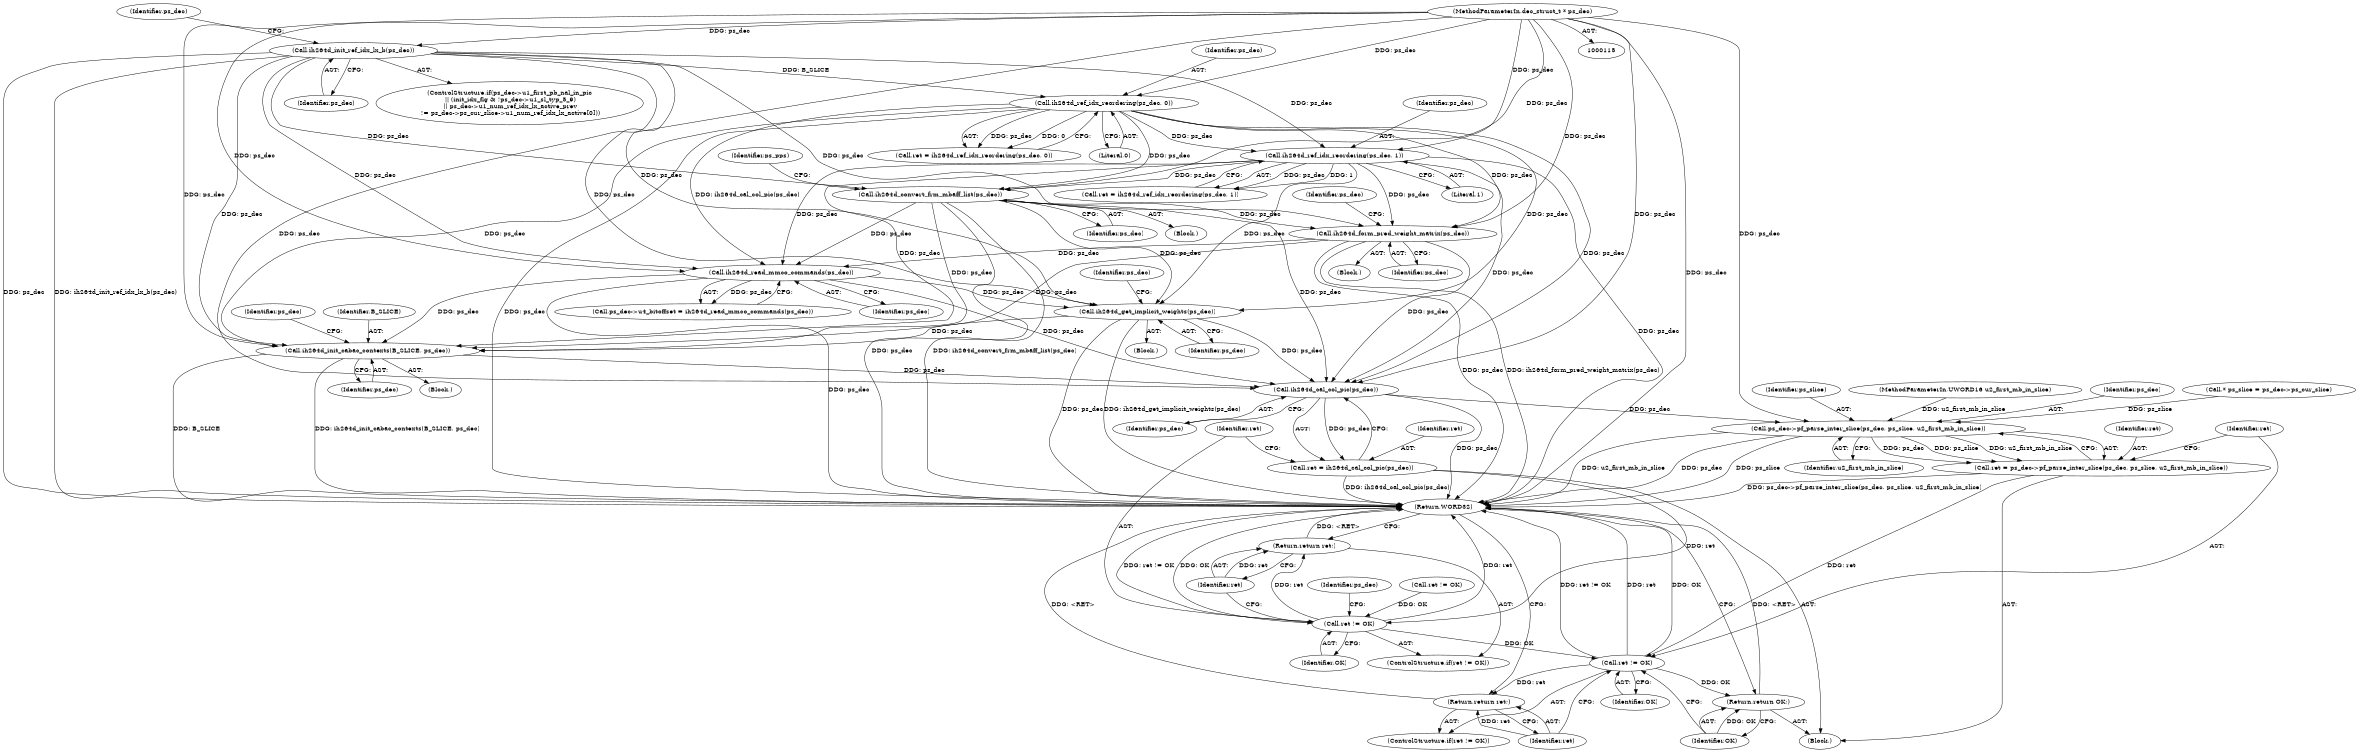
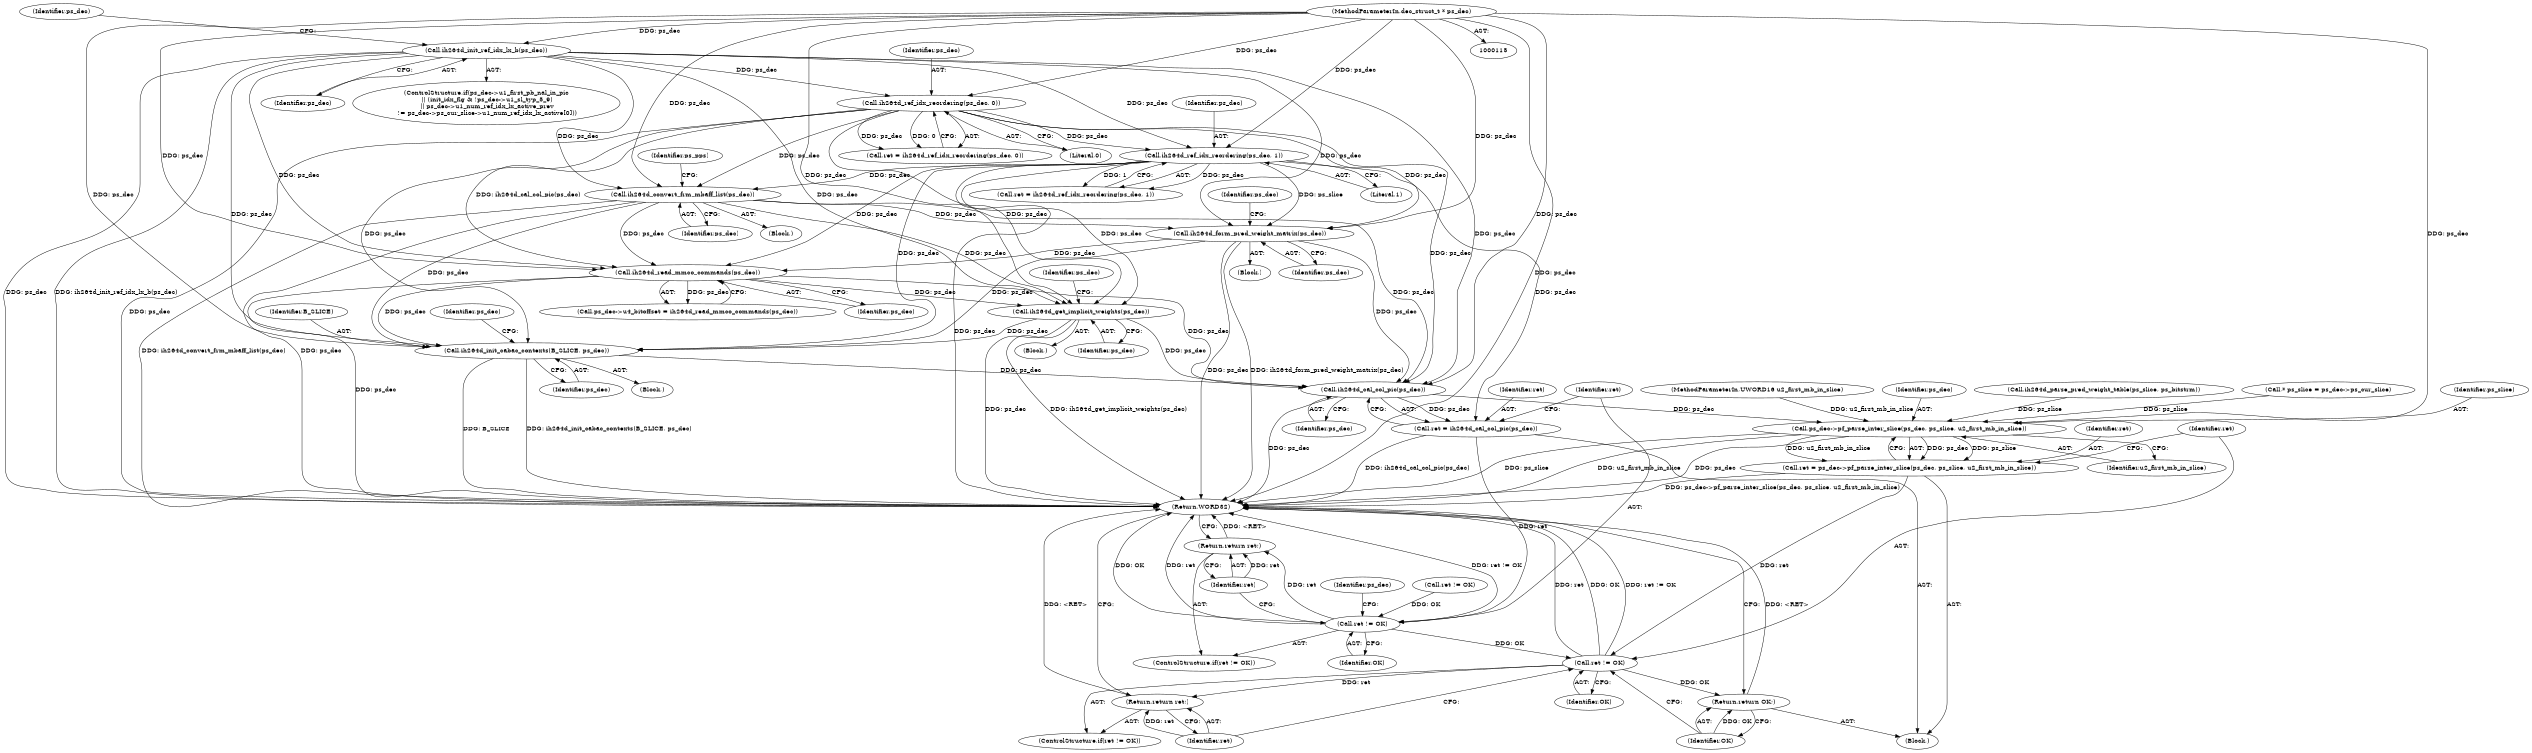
(806, 70) -> (757, 70)
(1409, 195) -> (1321, 195)
(1492, 267) -> (1479, 249)
none -> (2104, 390)
